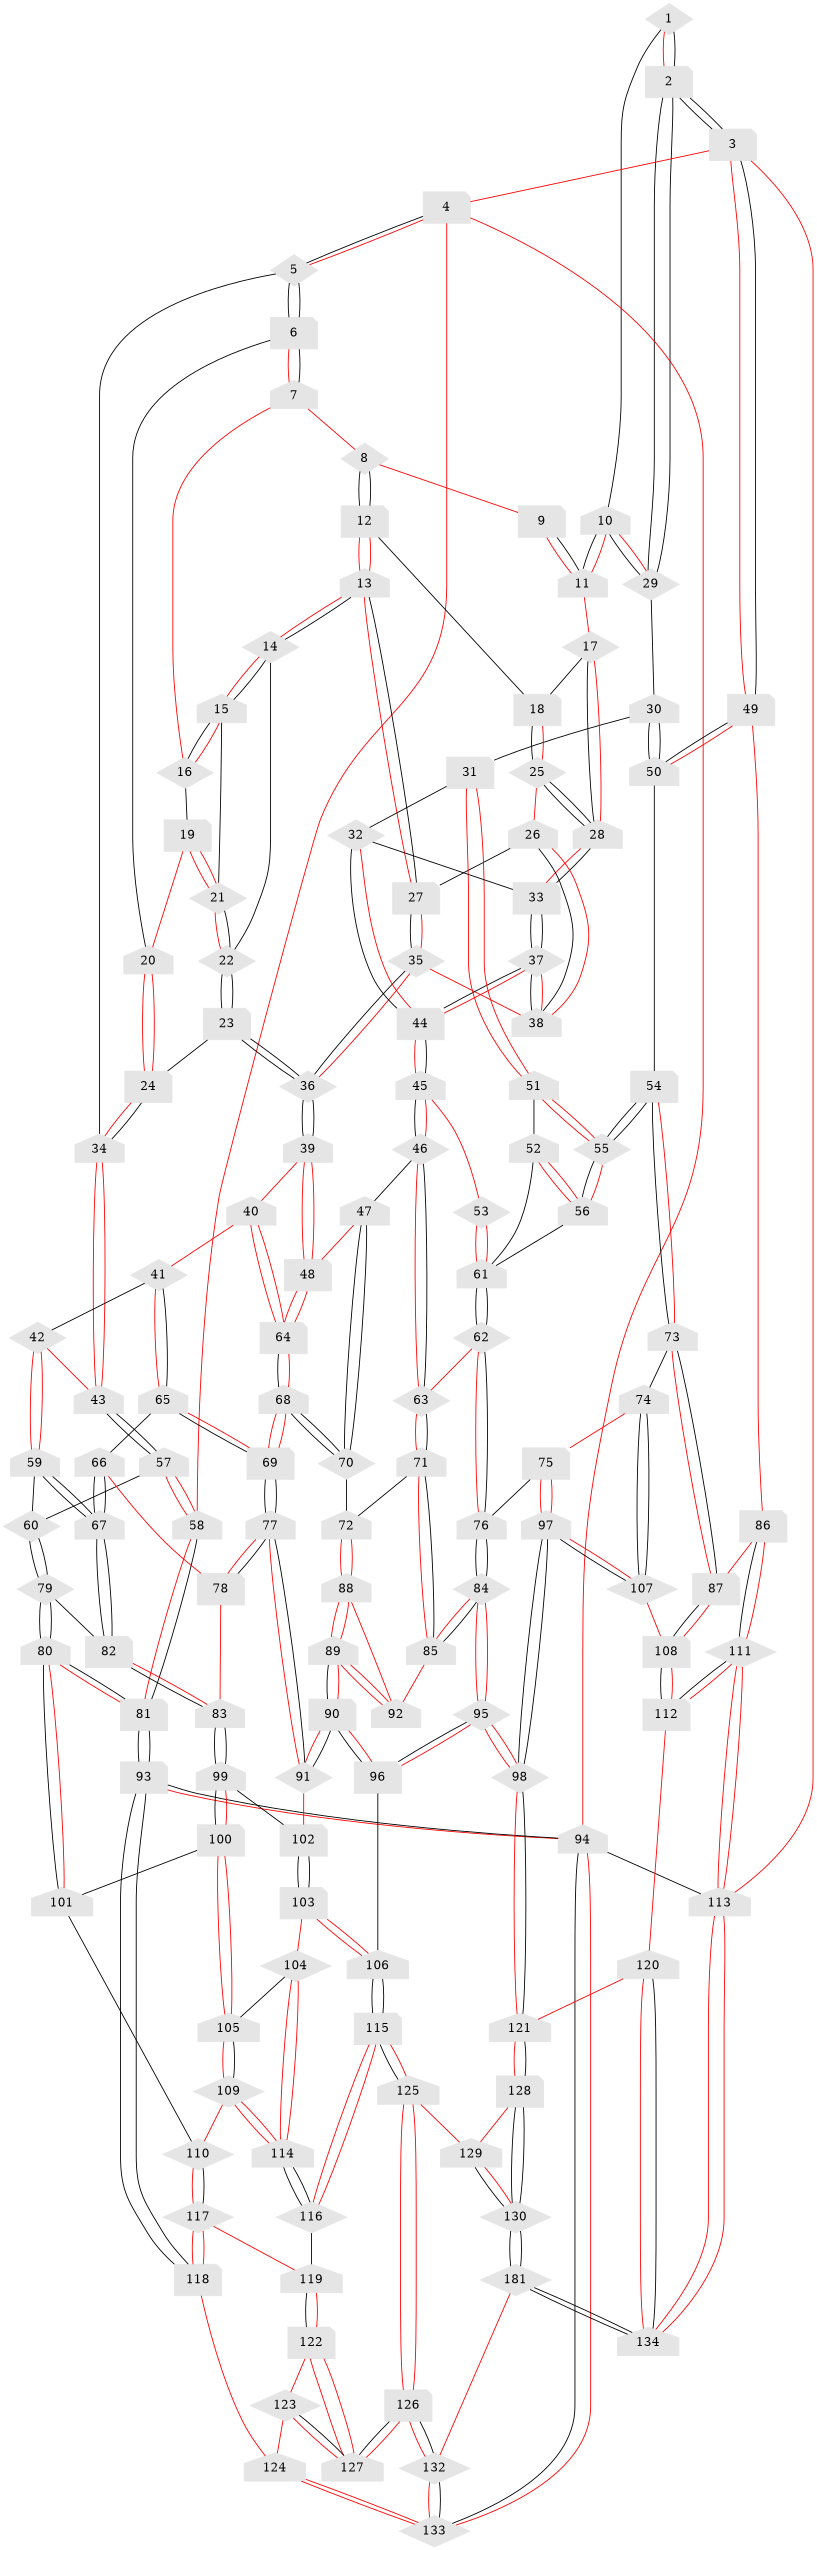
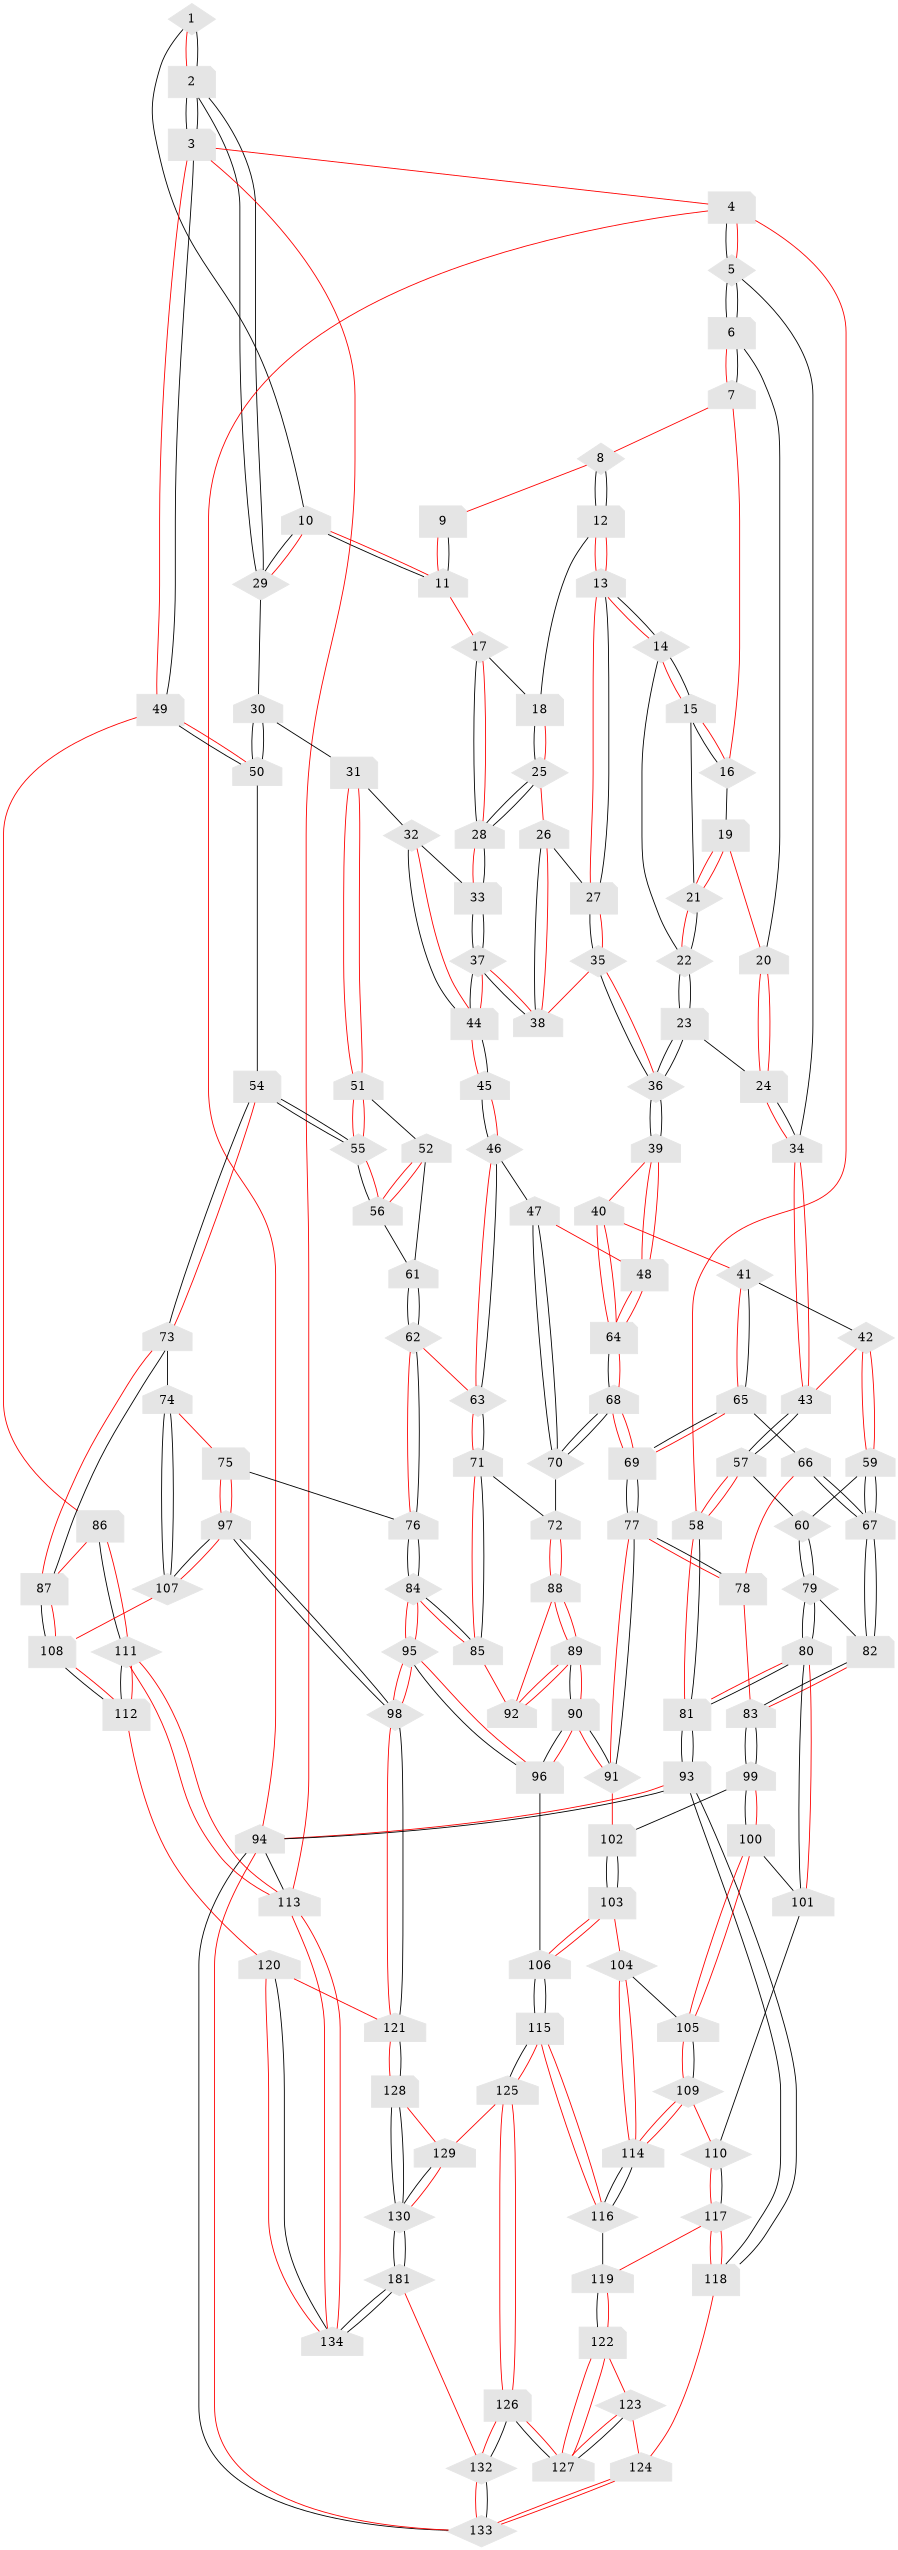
(482, 1212) -> none
